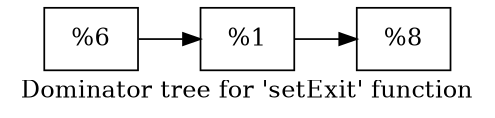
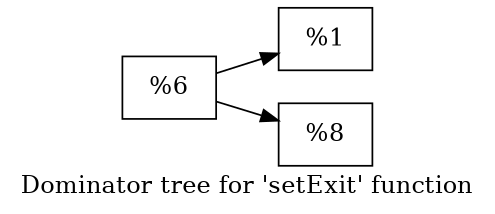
(317, 39) -> (239, 109)
